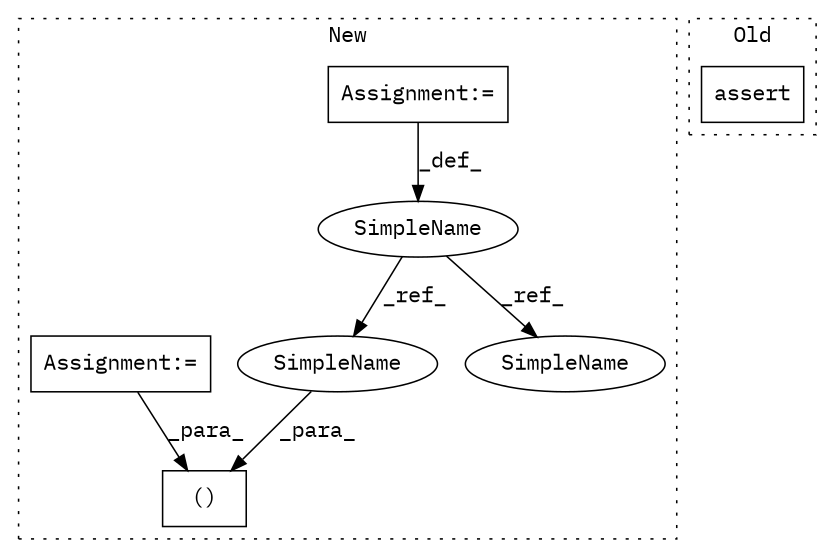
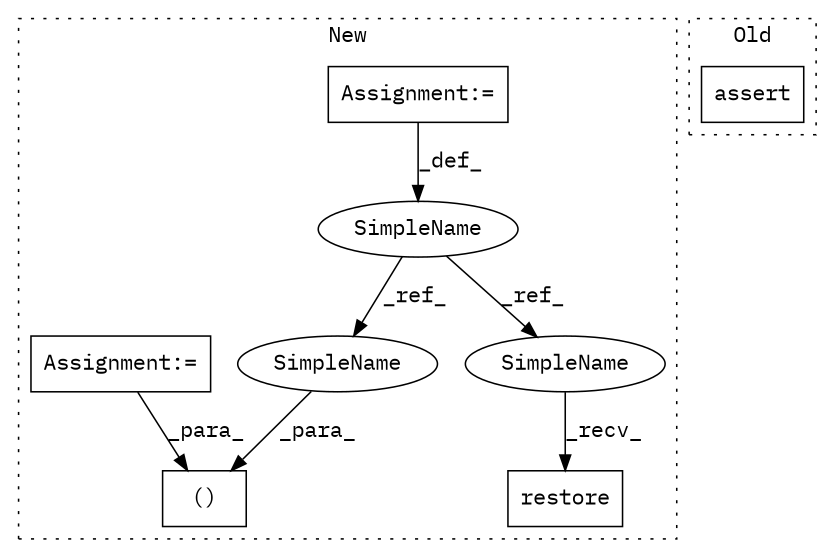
none -> (565, 499)
